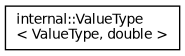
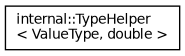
(93, 28) -> (93, 28)
